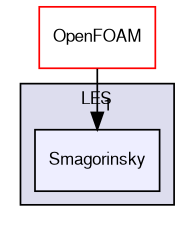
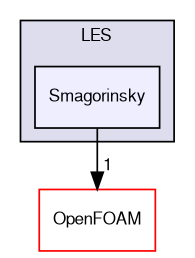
(97, 94) -> (97, 153)
